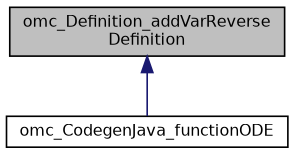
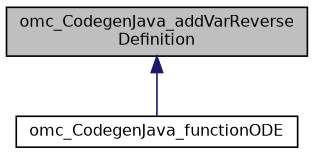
(147, 32) -> (157, 32)
